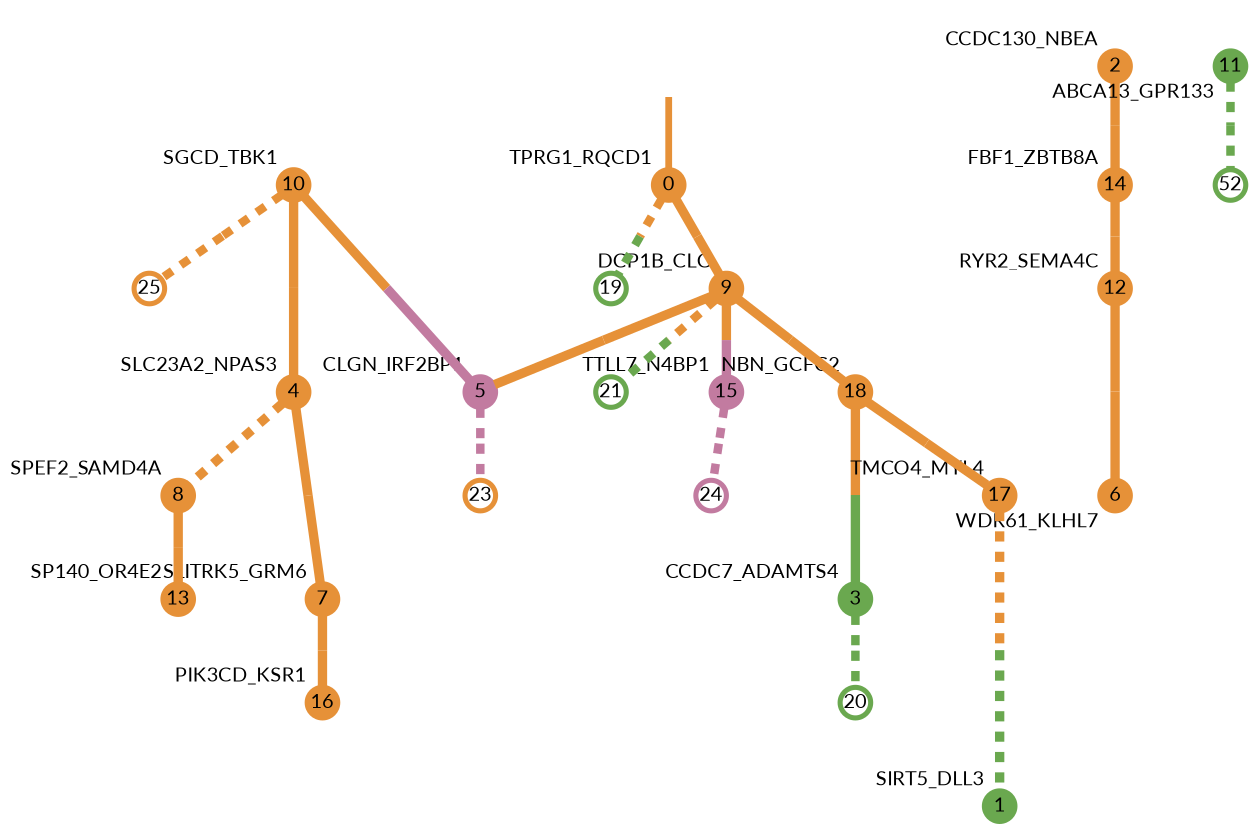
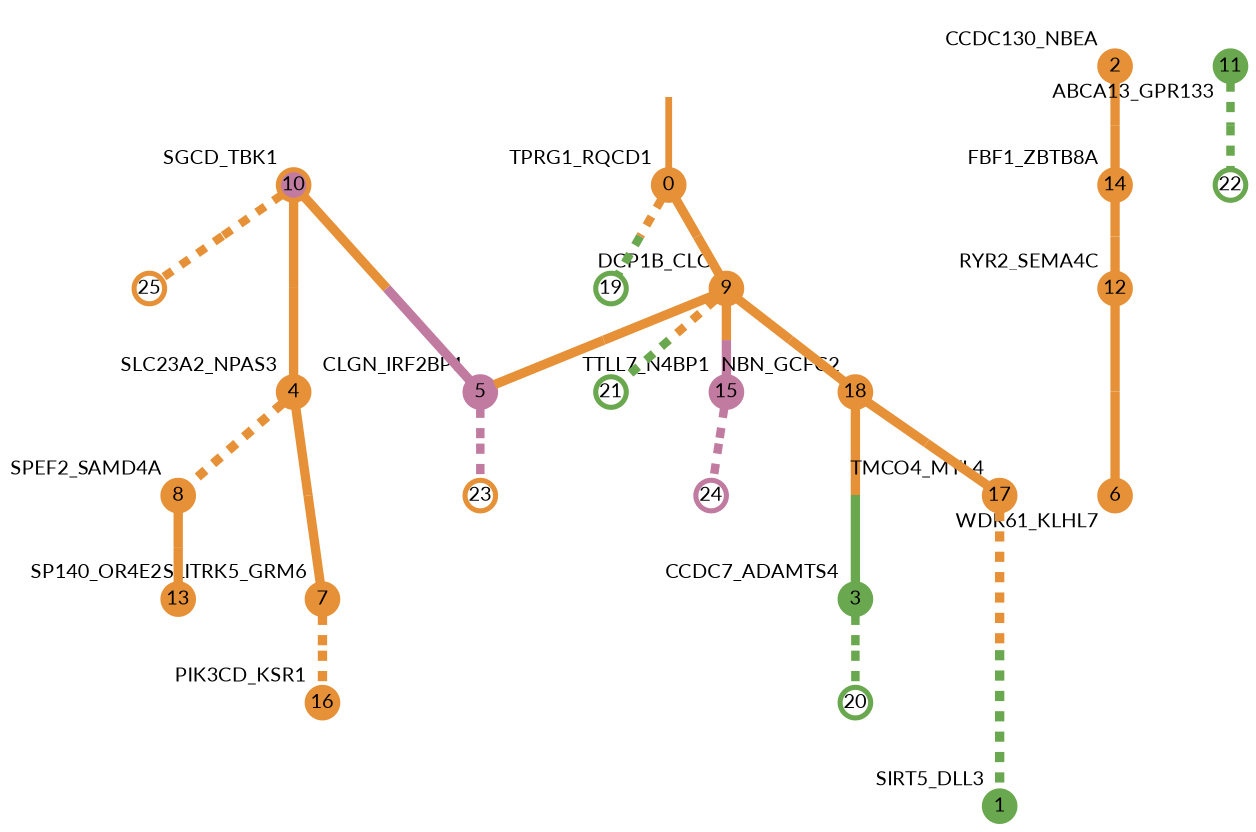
(294, 185) -> (294, 185)
(1230, 185) -> (1230, 185)
(322, 651) -> (322, 651)
